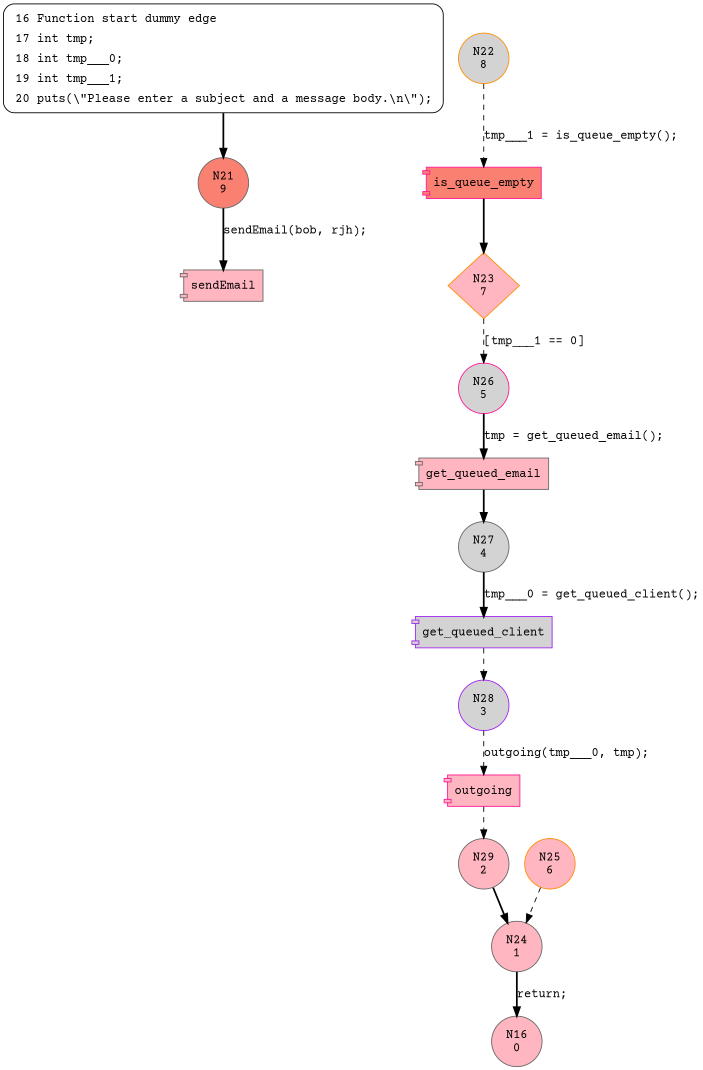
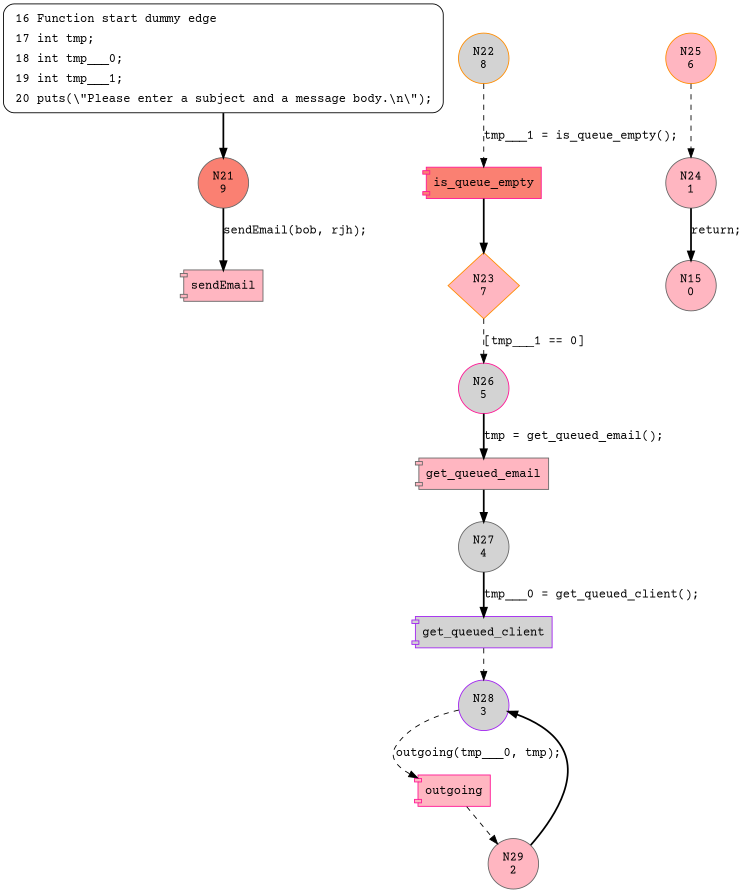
(499, 901) -> (568, 772)
(517, 1041) -> (691, 286)
